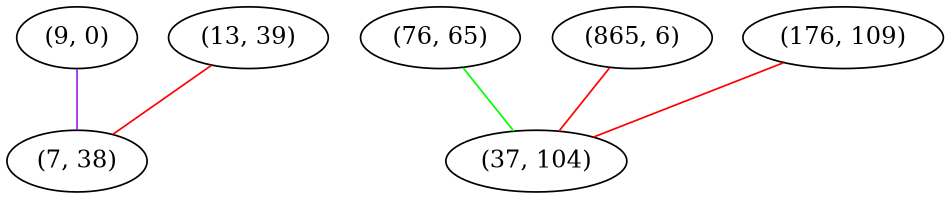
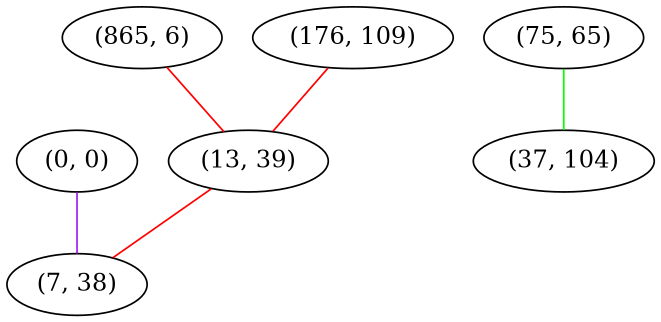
(77, 38) -> (77, 161)
(440, 38) -> (564, 38)
(584, 100) -> (195, 99)
(688, 100) -> (301, 100)
